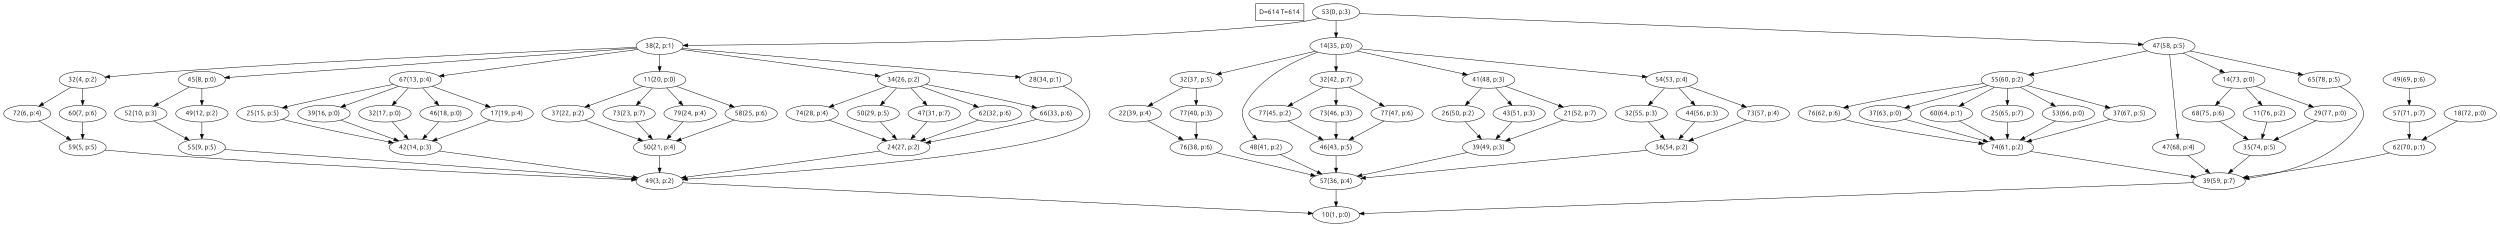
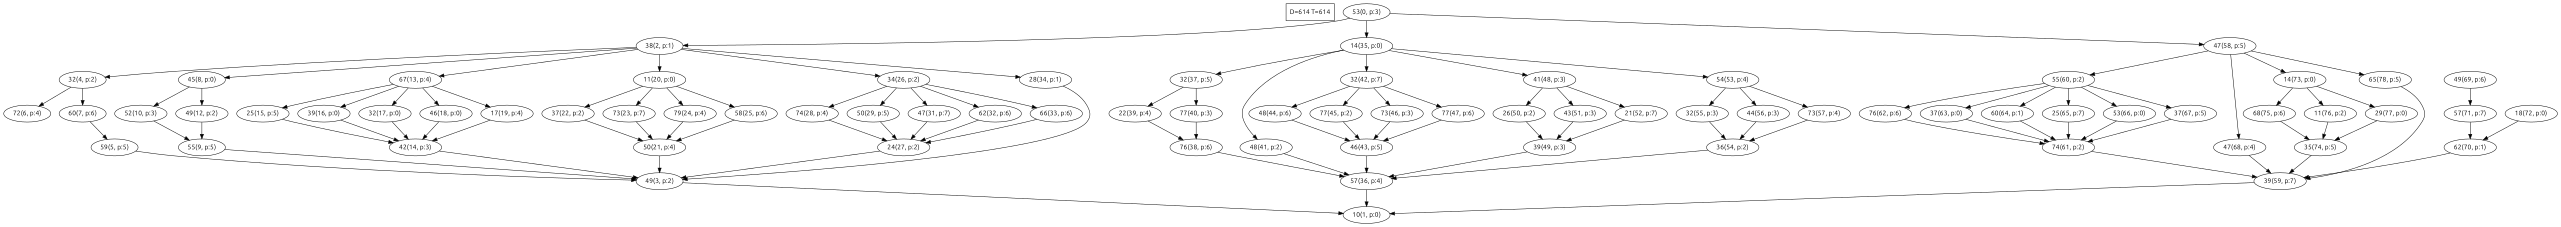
none -> (1275, 114)
(53, 129) -> none
